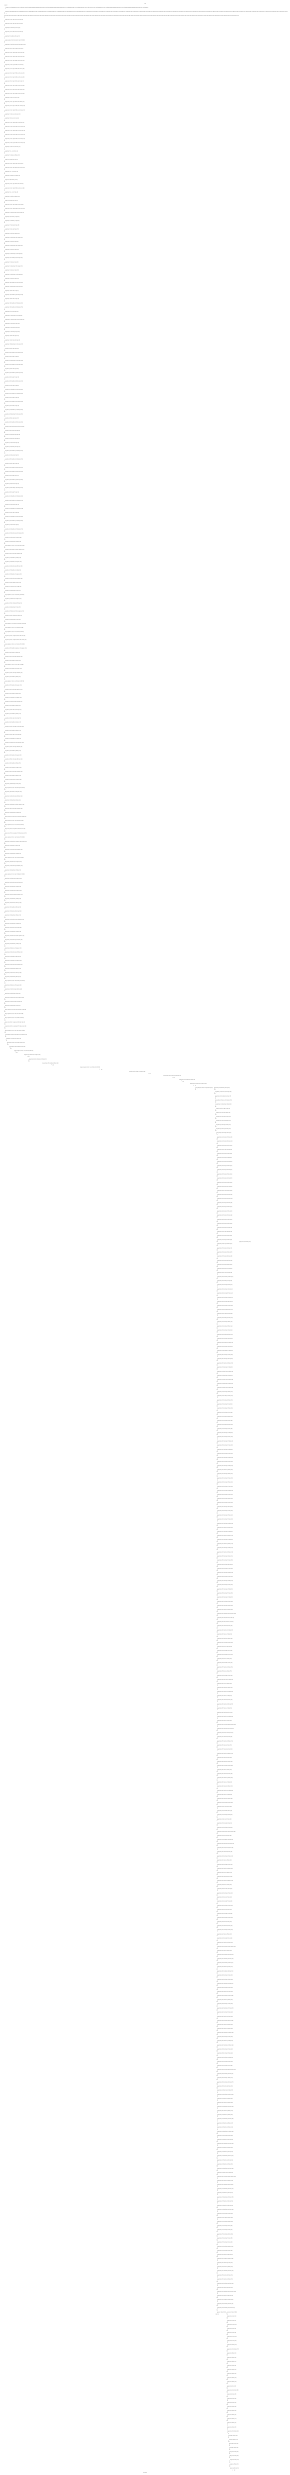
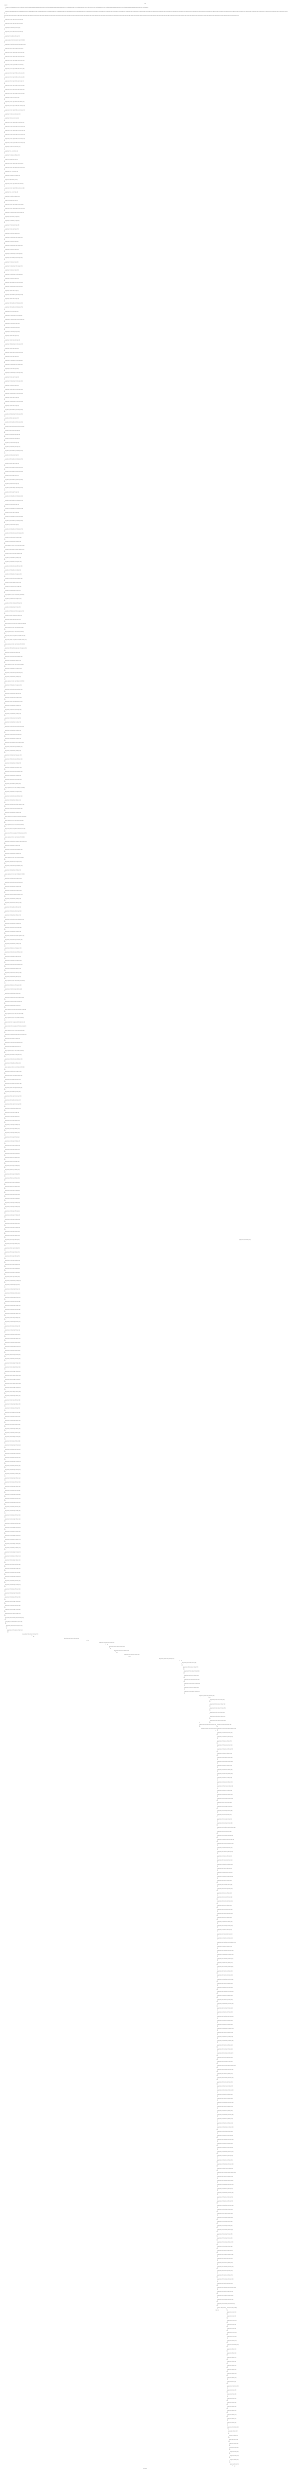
(206, 1086) -> (5, 1092)
(217, 1724) -> (217, 1728)
